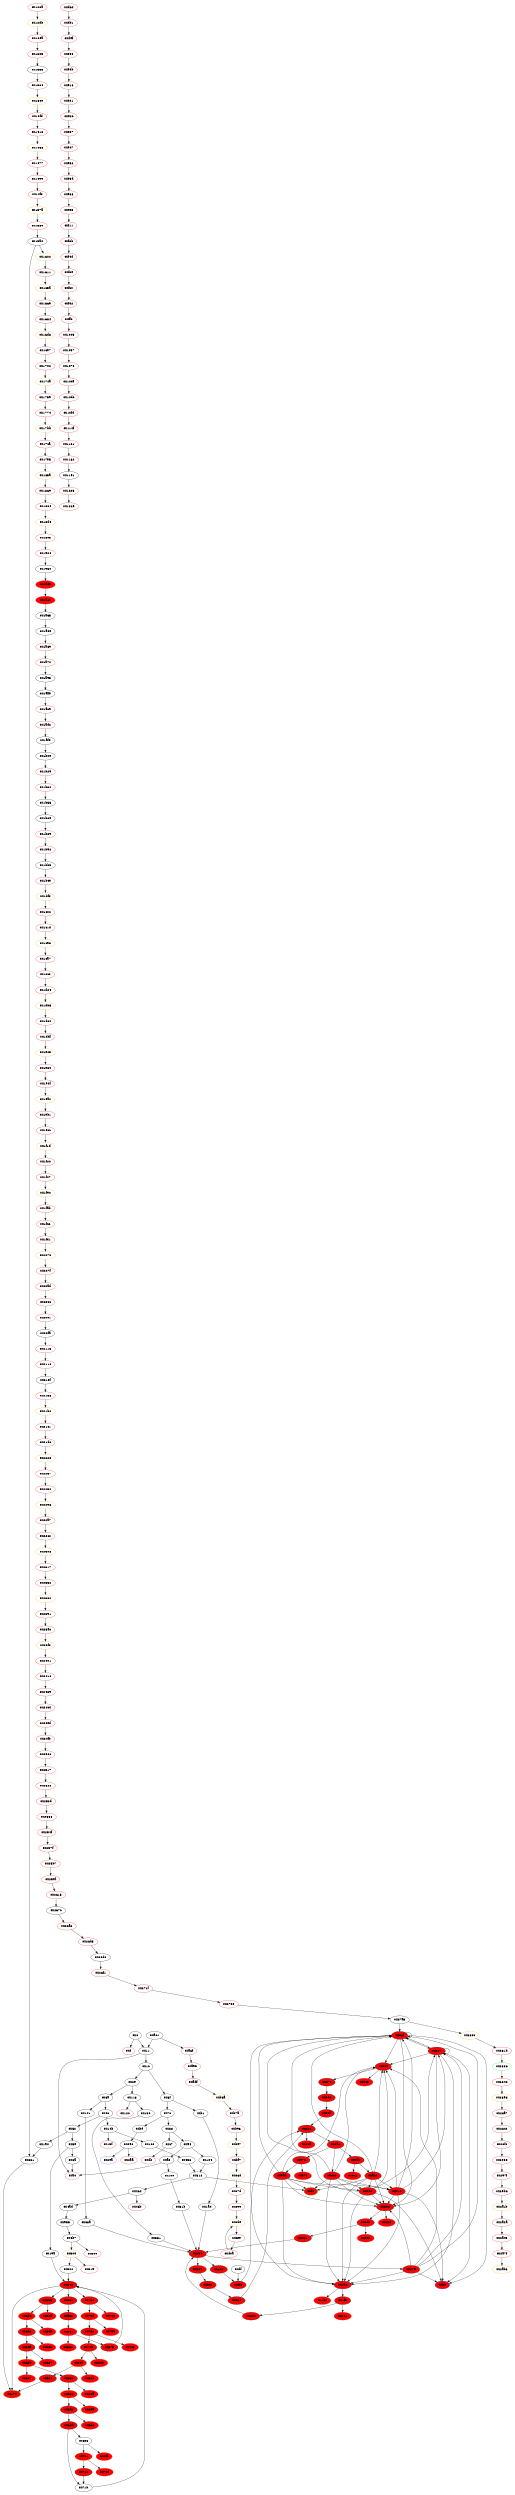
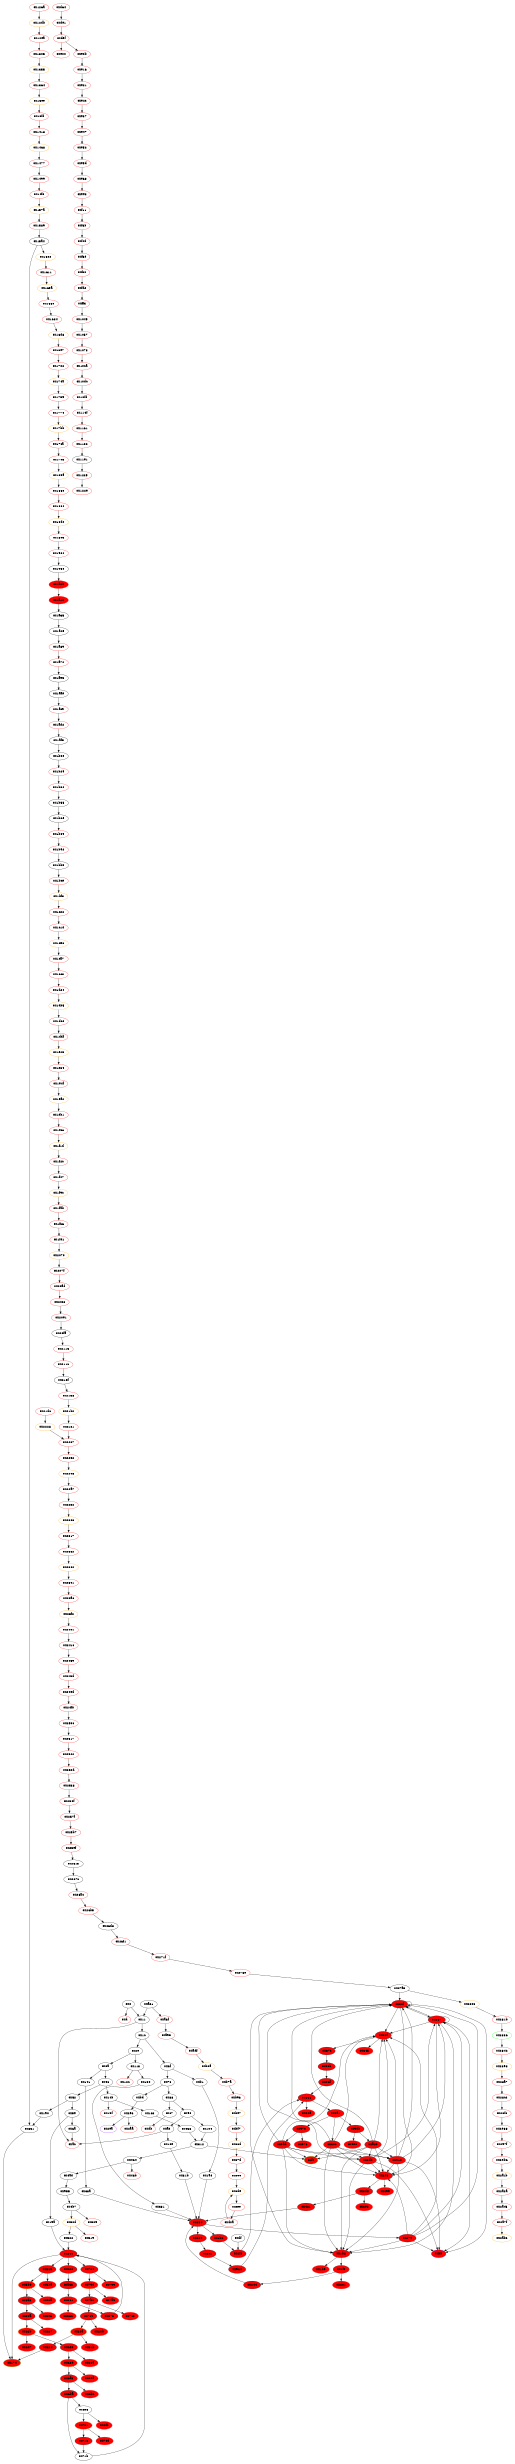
(69, 61) -> (71, 46)
(37, 70) -> (39, 70)
(45, 1434) -> (69, 1434)
(56, 1895) -> (73, 1864)
